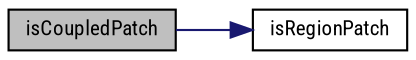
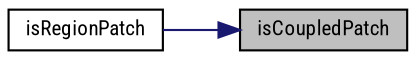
(203, 30) -> (191, 30)
